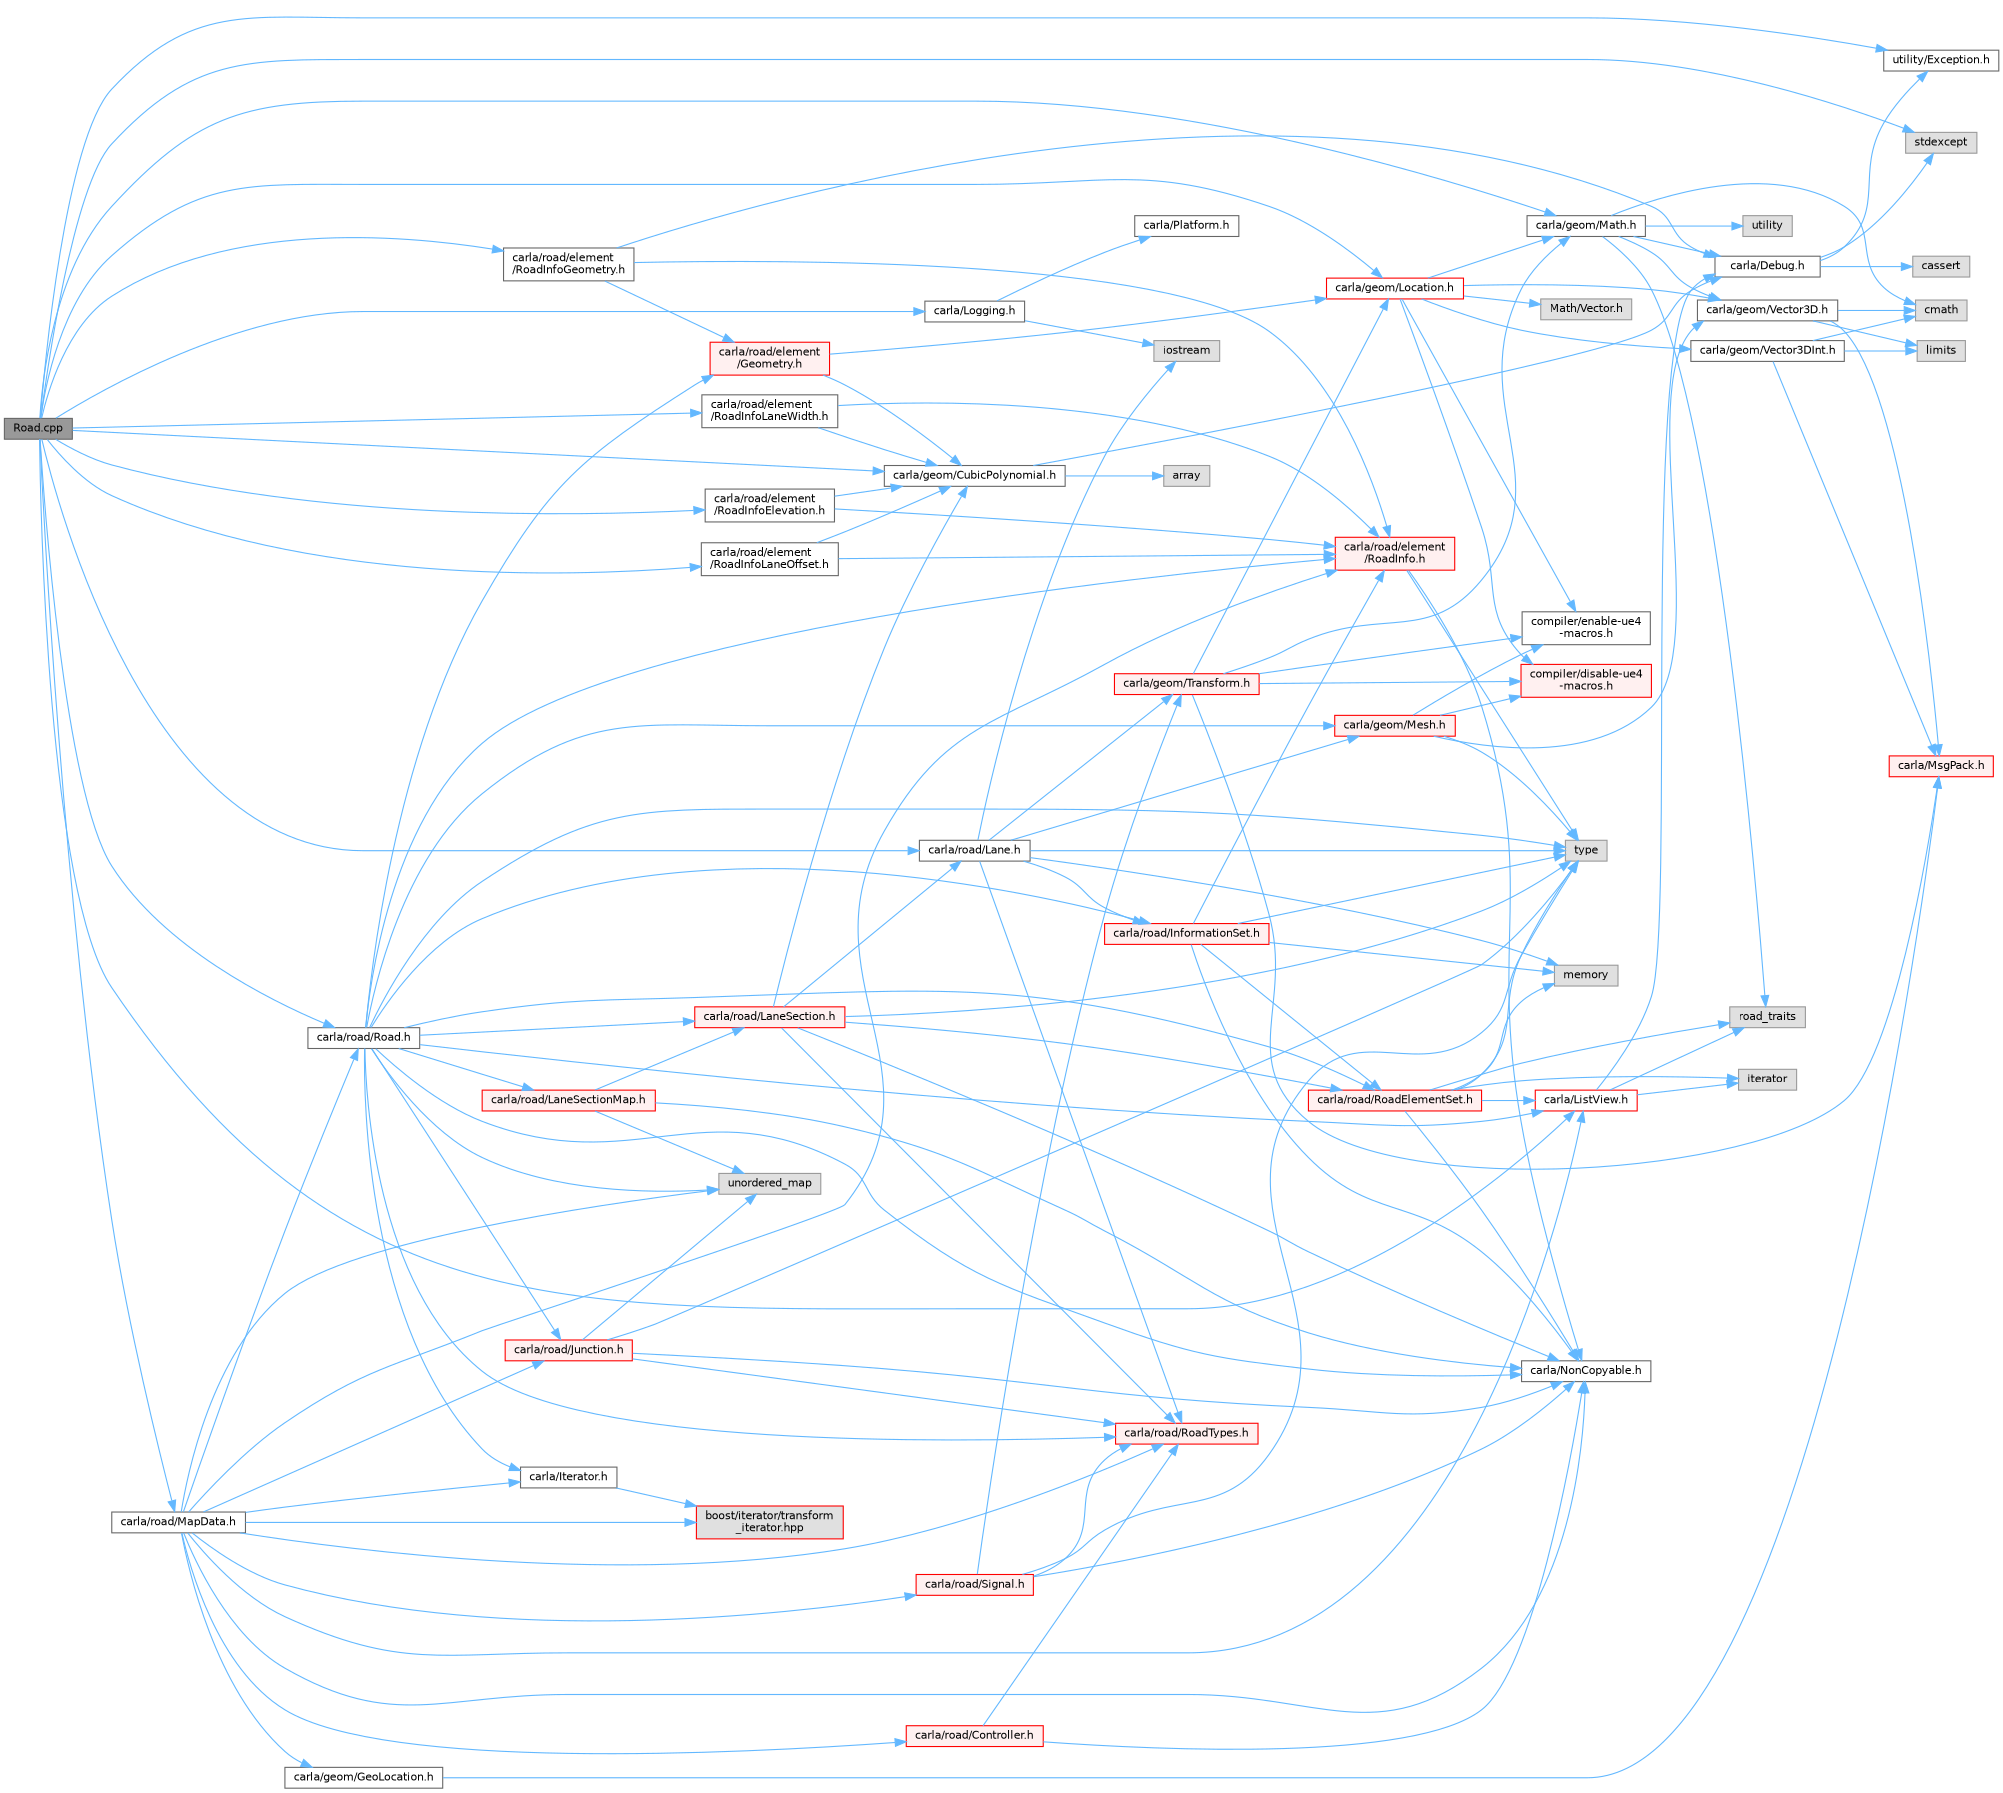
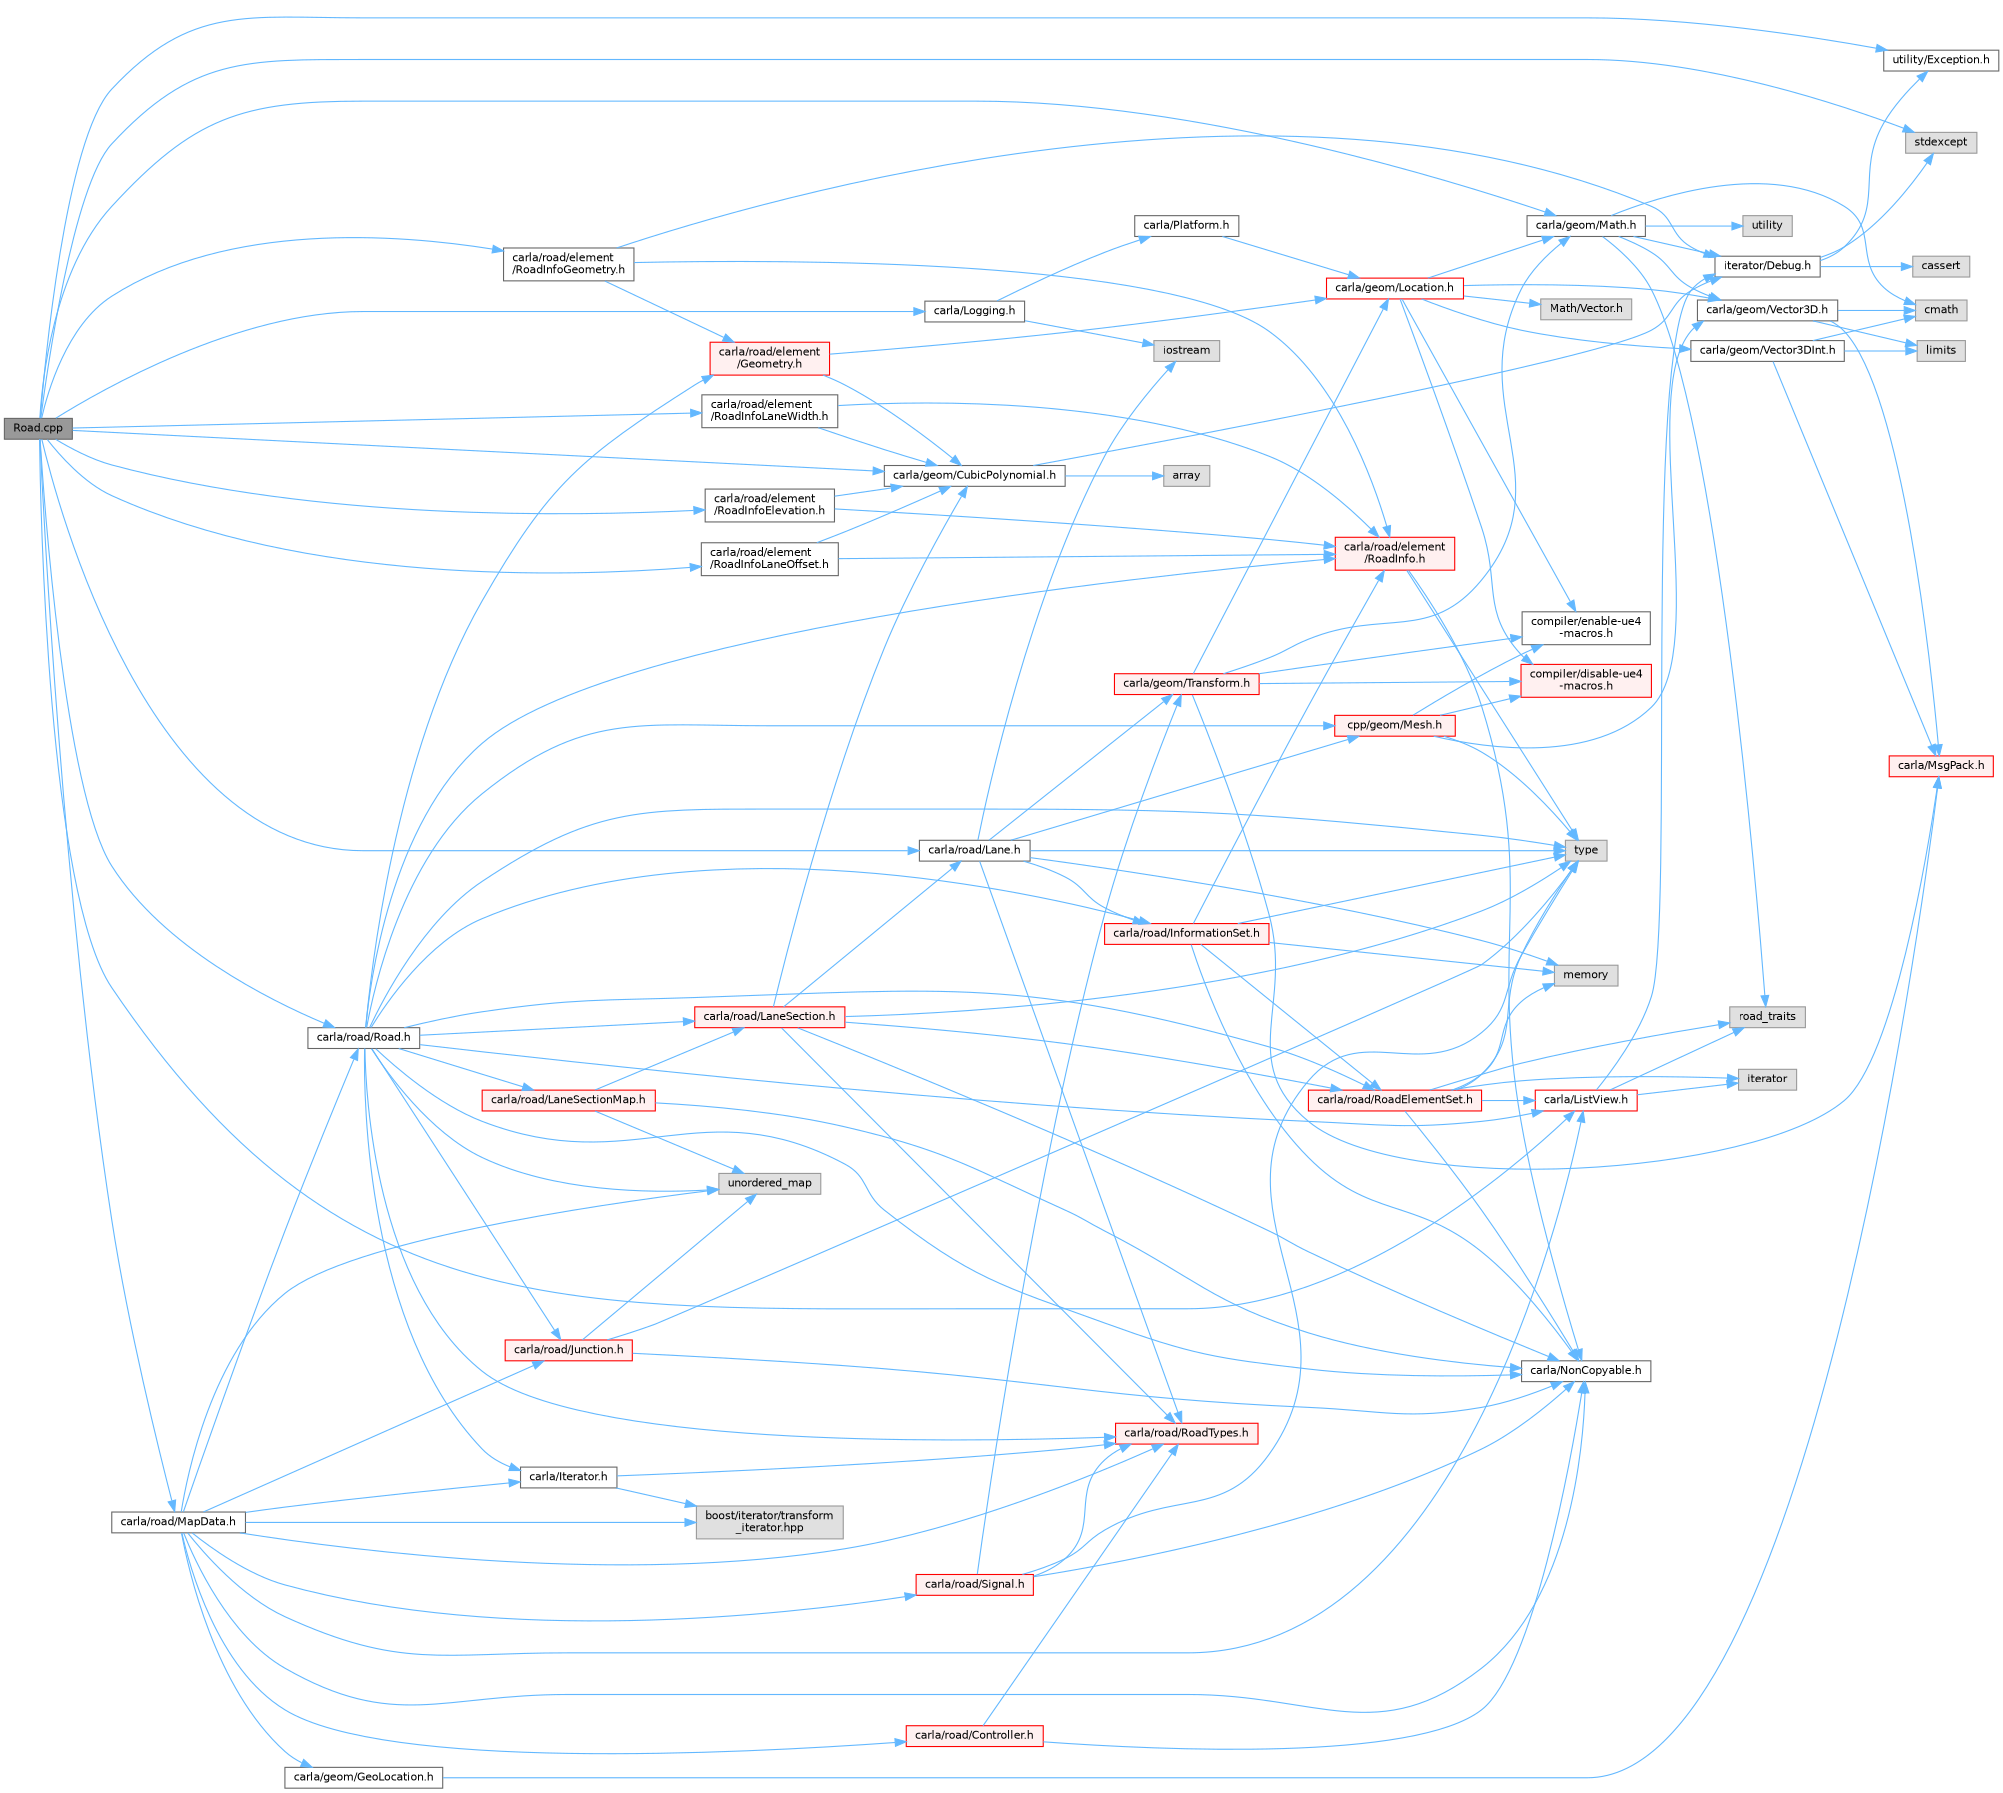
(654, 184) -> (1285, 256)
(1768, 267) -> (1768, 267)
(1395, 726) -> (1395, 726)
(869, 1164) -> none
(868, 1391) -> (861, 1464)
(770, 1522) -> (770, 1522)
